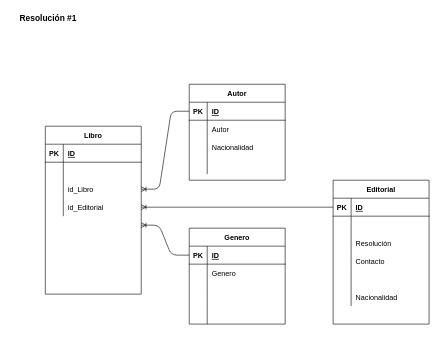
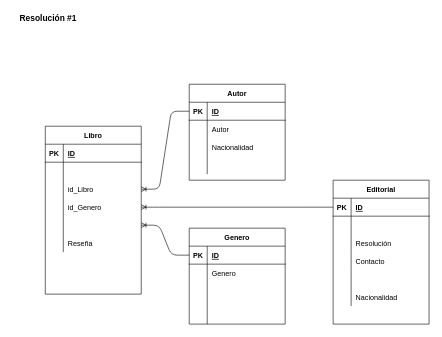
(88, 208) -> (85, 208)
none -> (102, 243)
